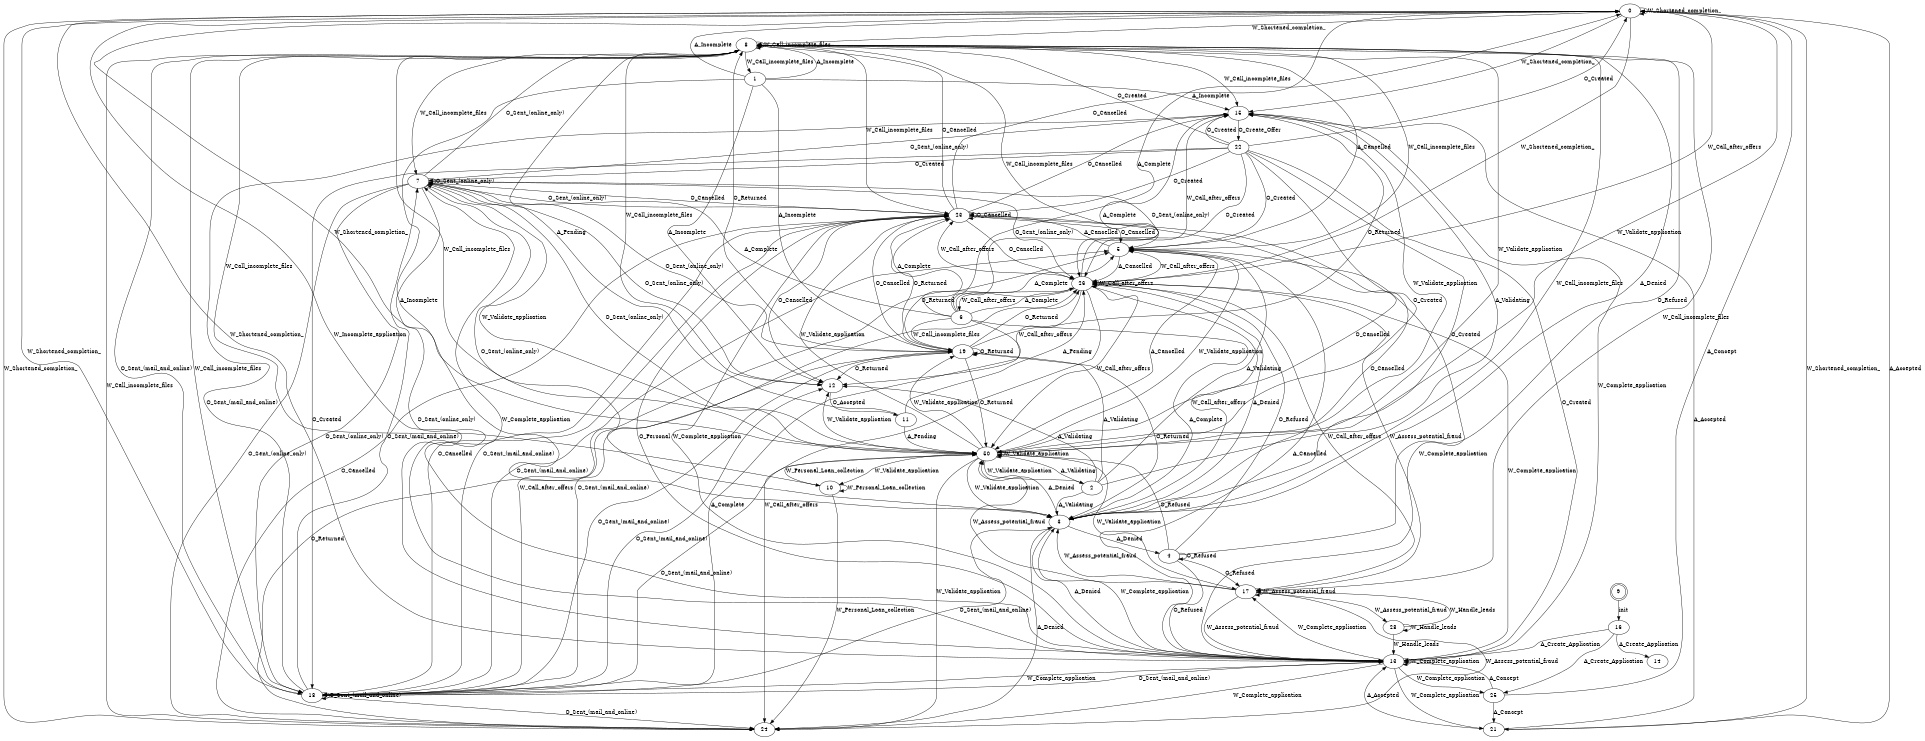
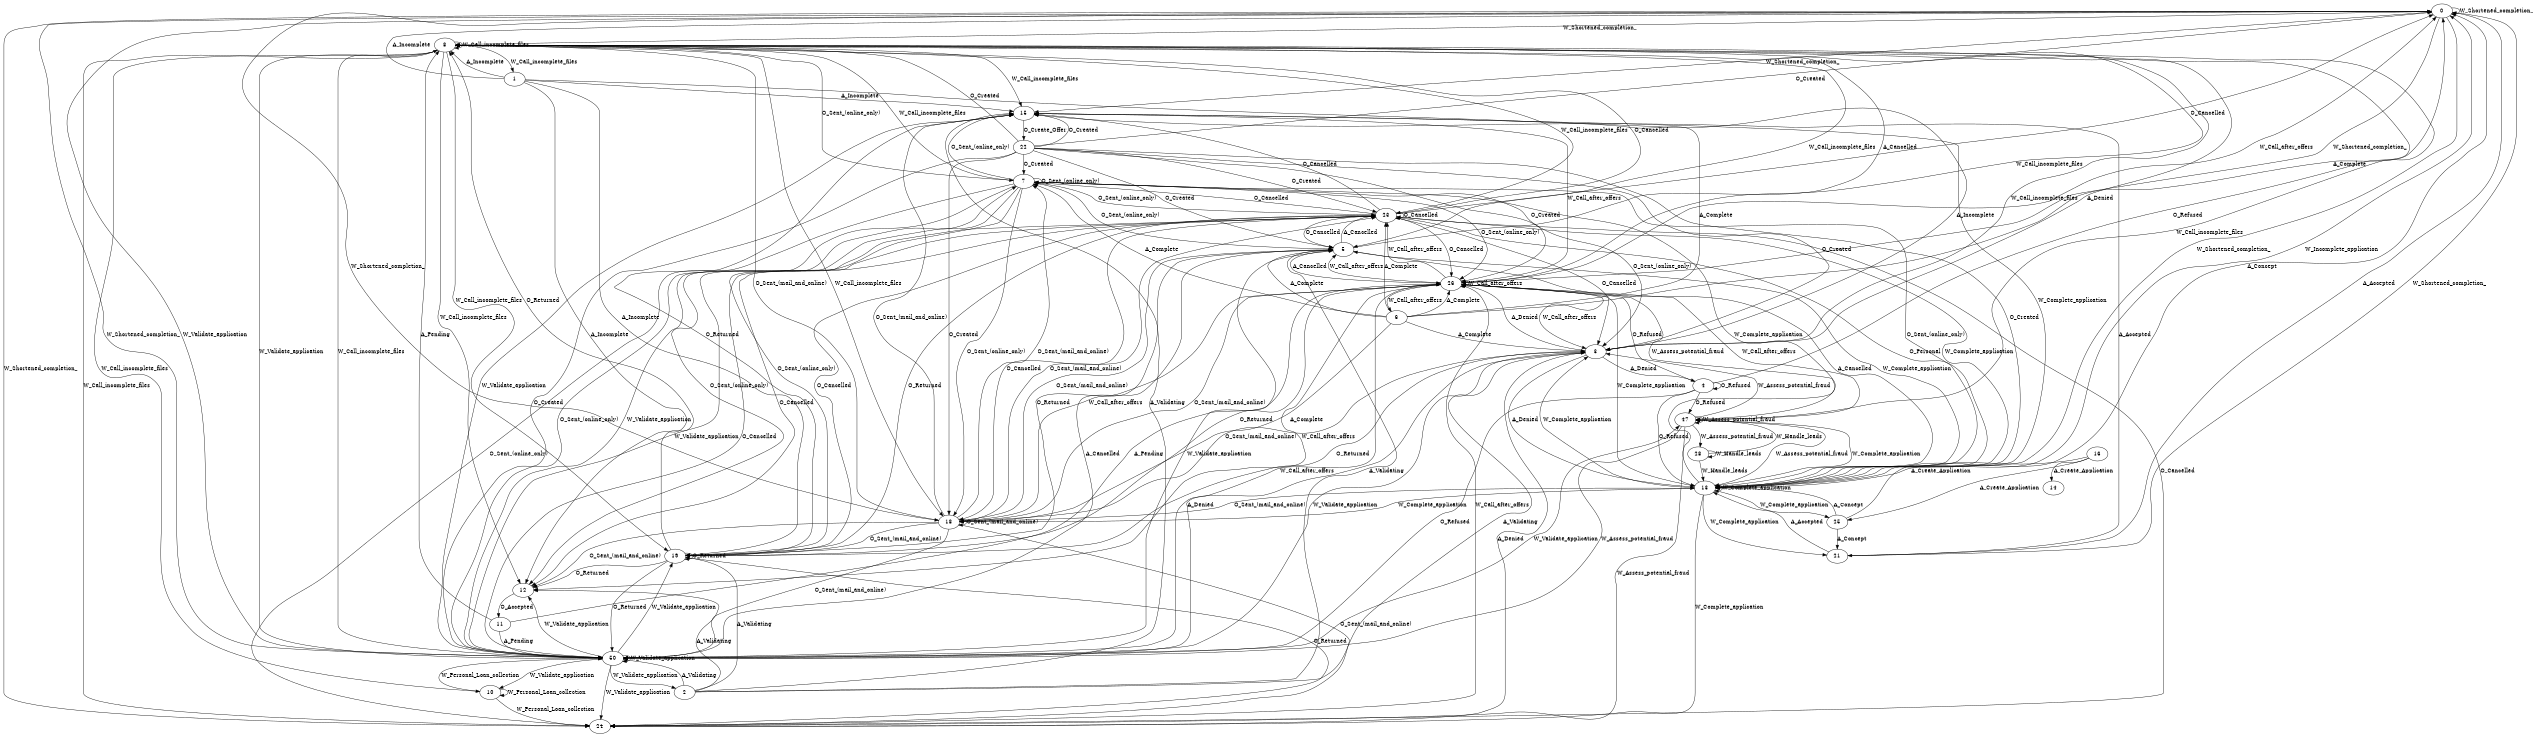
(912, 334) -> (513, 327)
(1246, 592) -> (1685, 420)
(1619, 592) -> none
